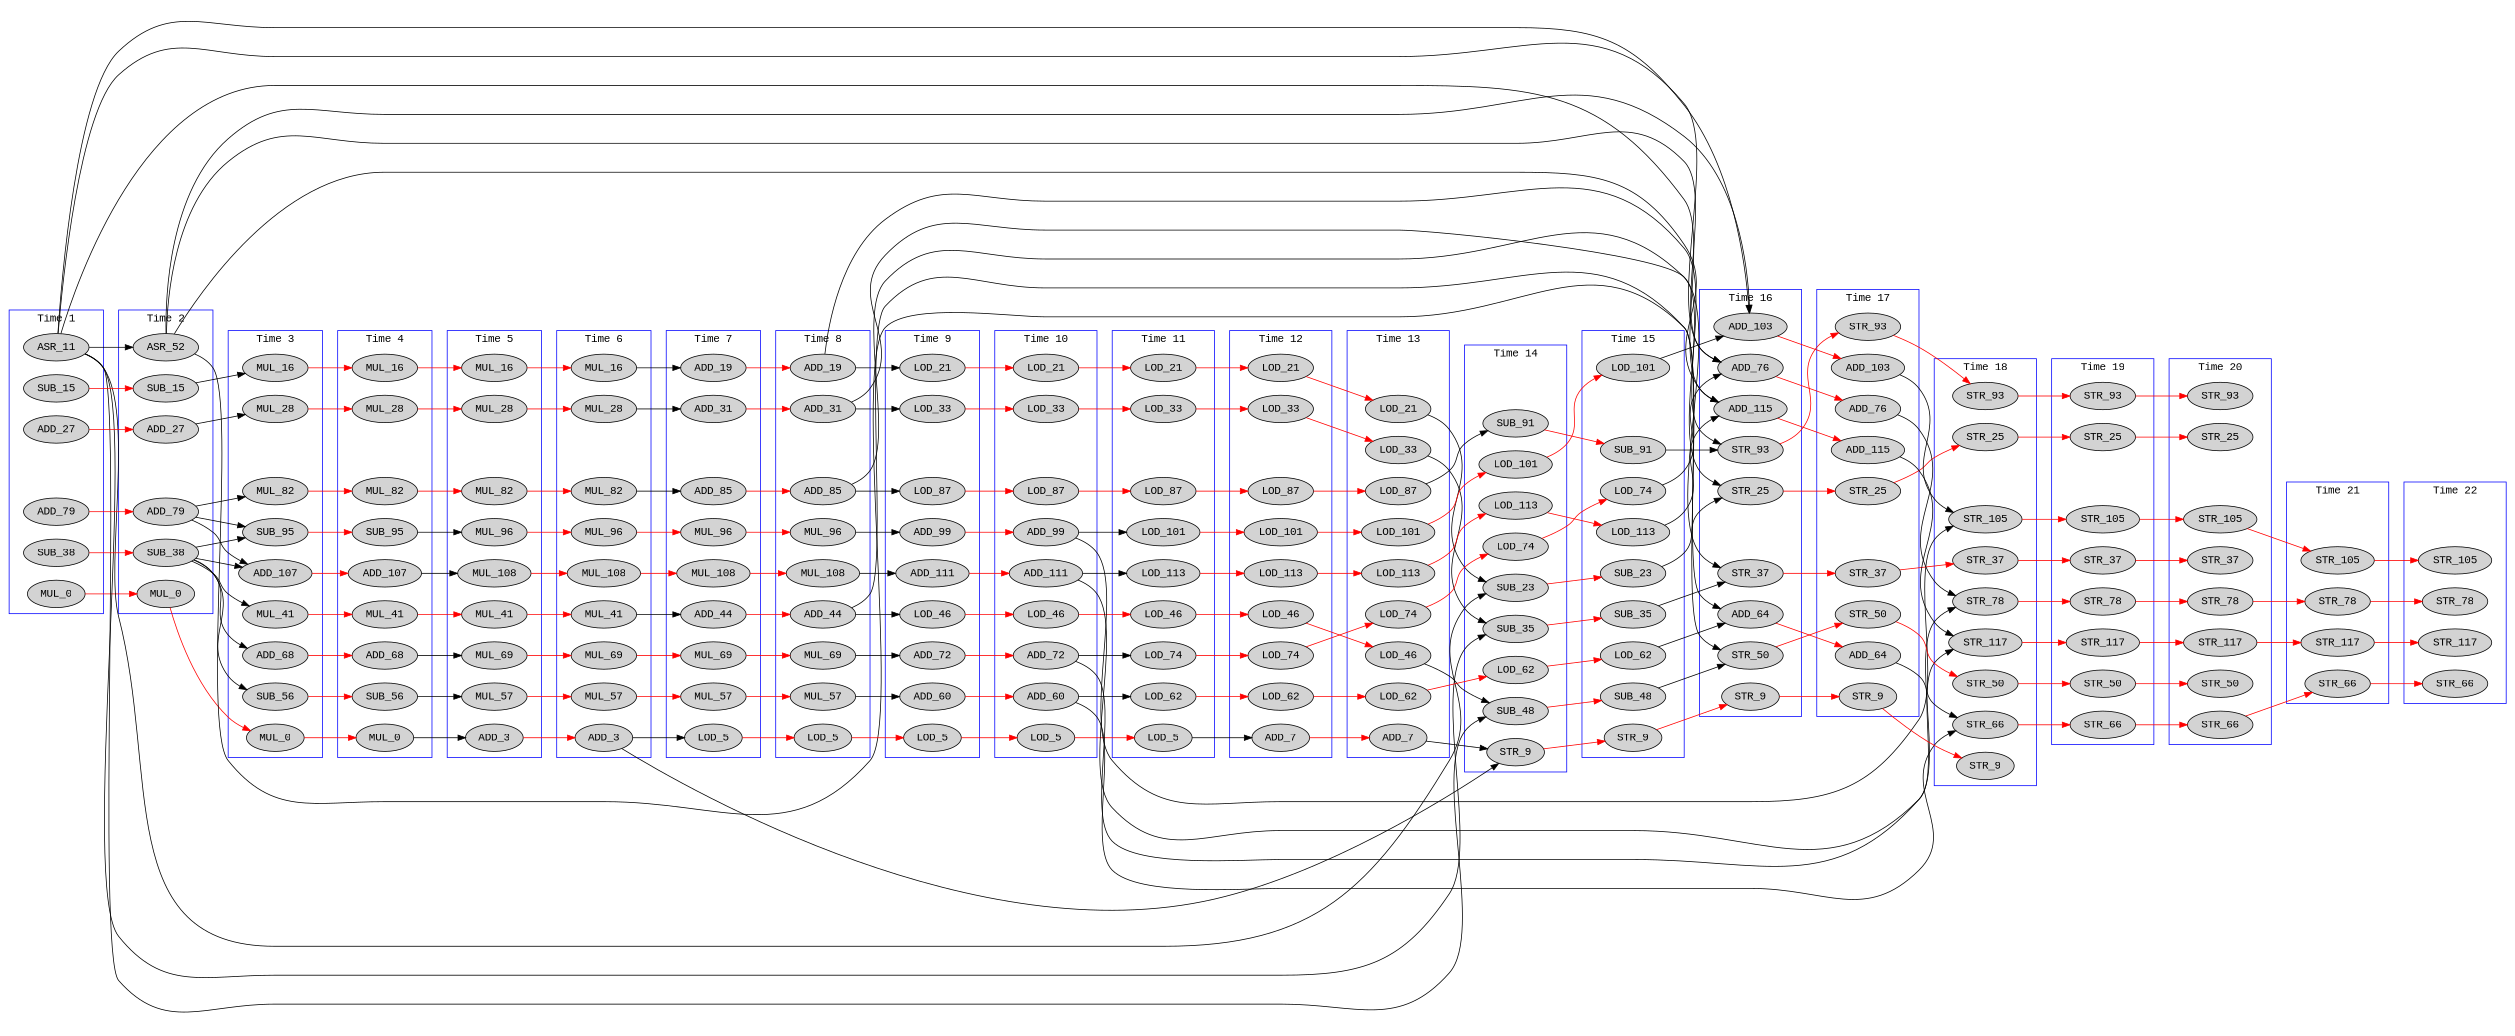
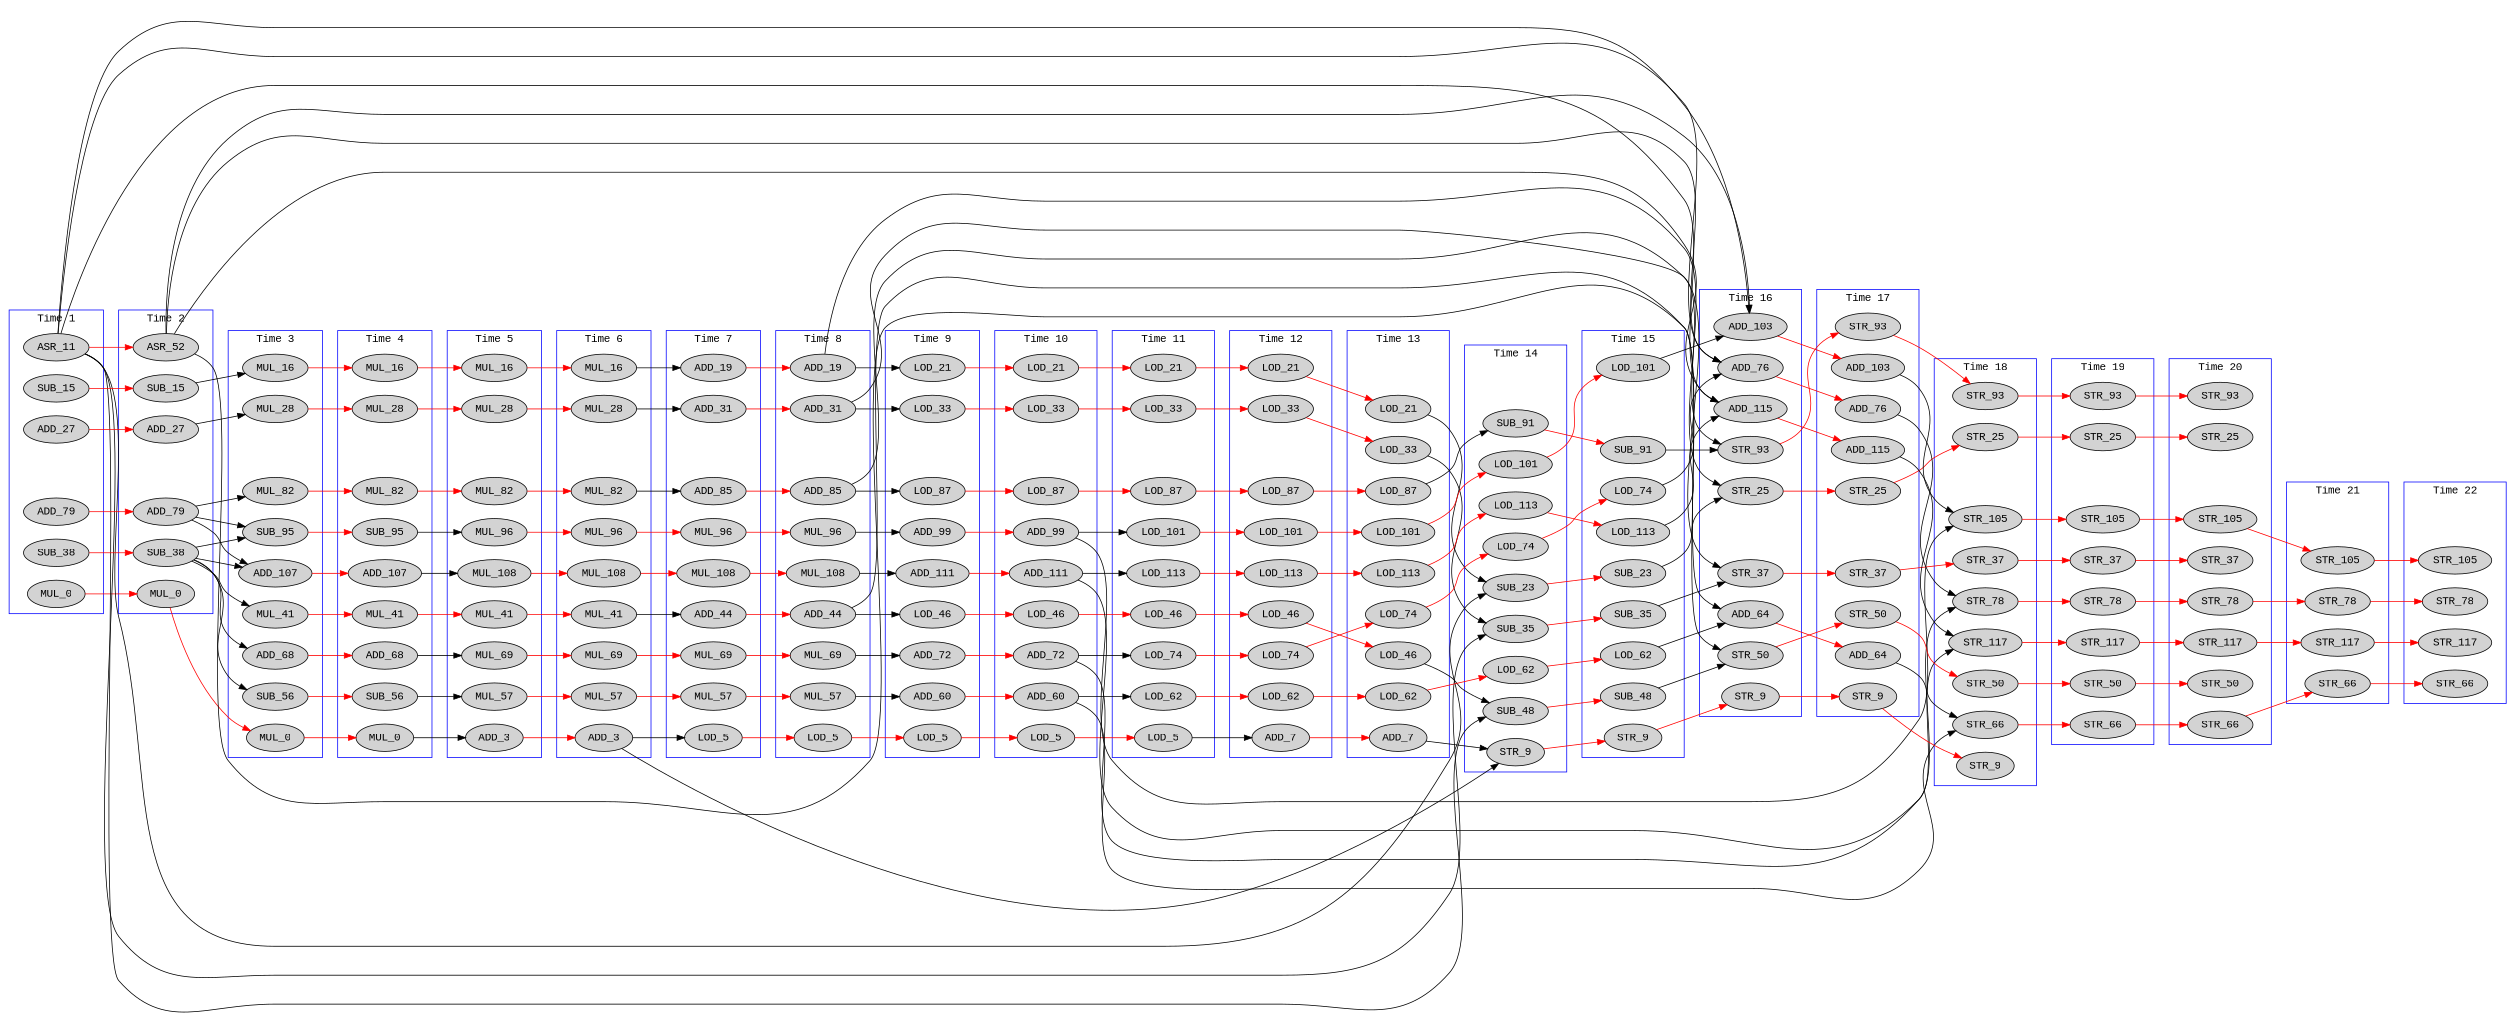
(108, 347) -> (108, 347)
